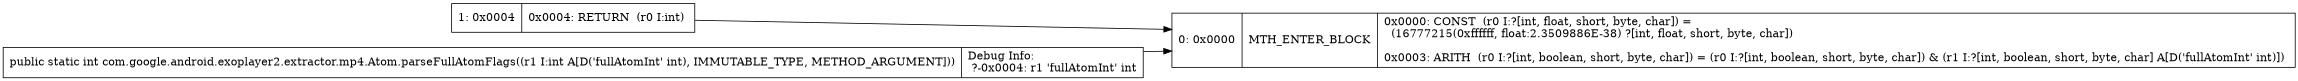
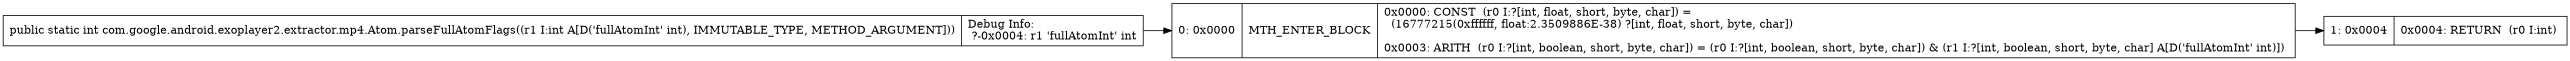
(929, 25) -> (2306, 31)
